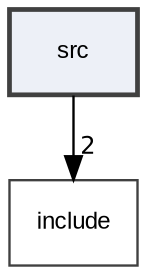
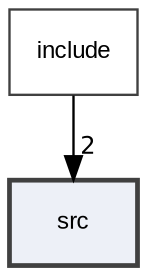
(73, 126) -> (73, 126)
